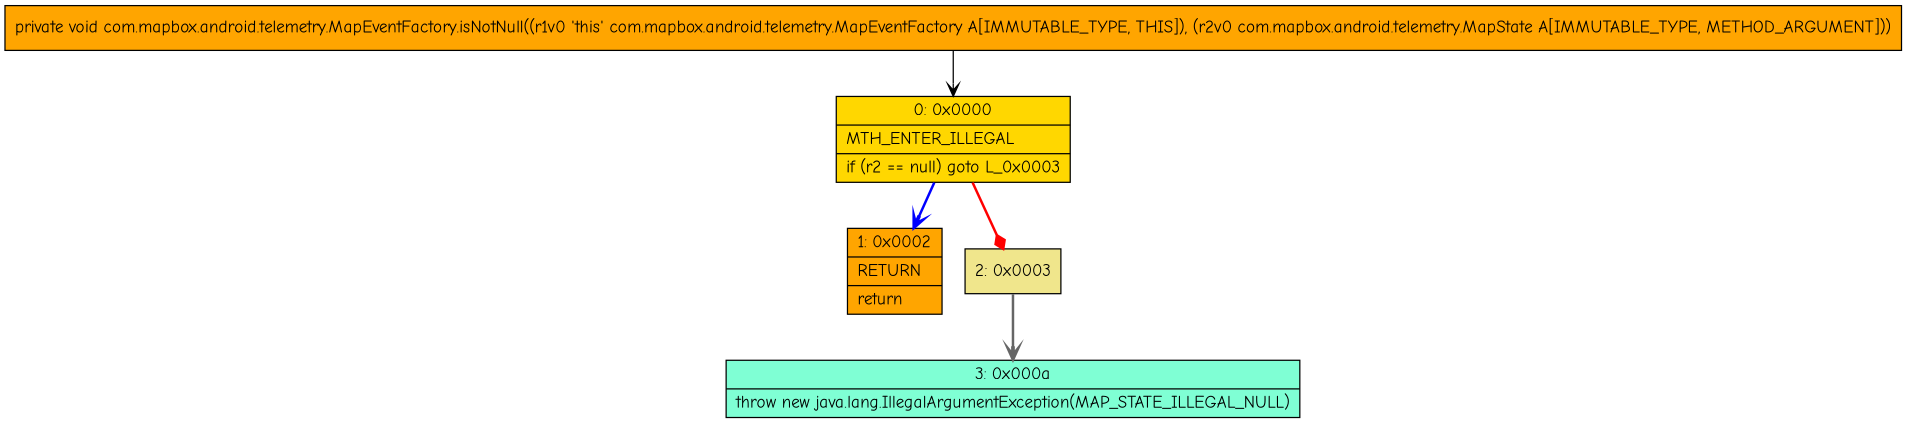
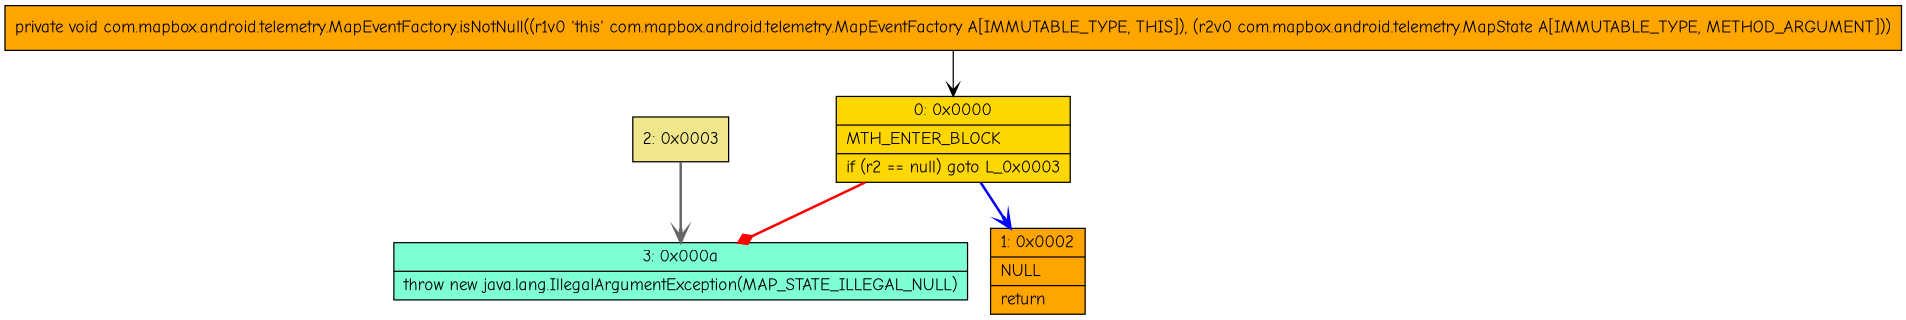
(931, 139) -> (923, 139)
(985, 209) -> (809, 209)
(890, 271) -> (1021, 271)
